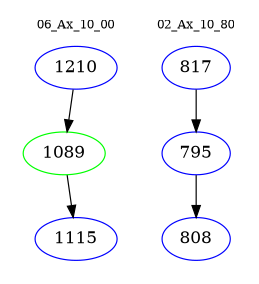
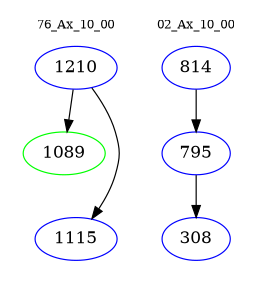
(76, 26) -> (76, 26)
(196, 26) -> (196, 26)
(196, 68) -> (196, 68)
(69, 190) -> (119, 147)
(196, 239) -> (196, 239)
